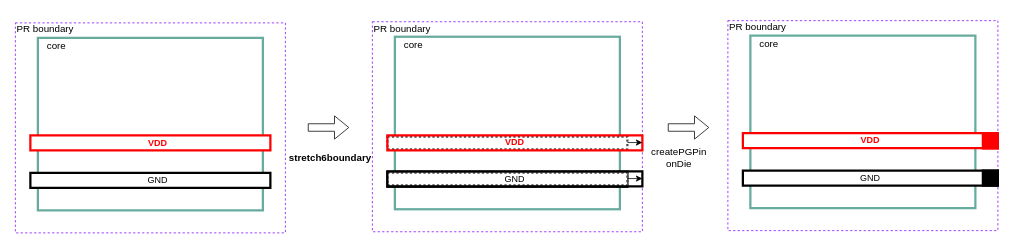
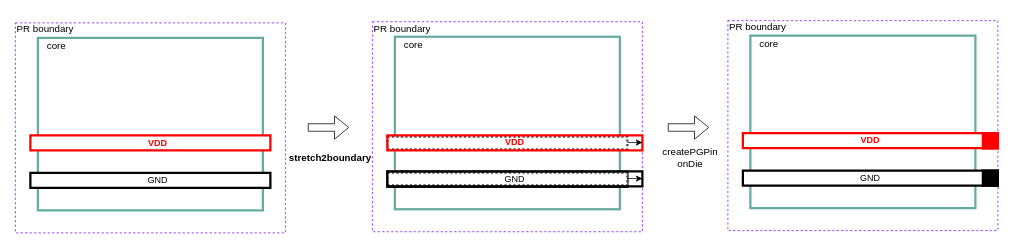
(330, 158) -> (330, 158)
(679, 158) -> (690, 158)
